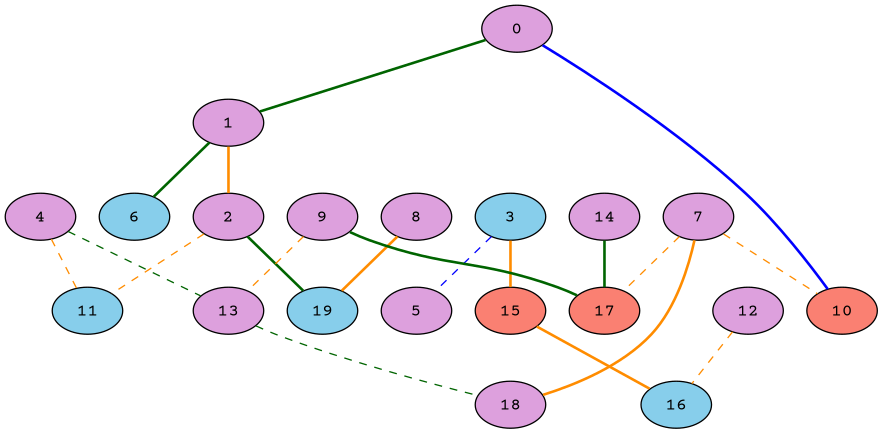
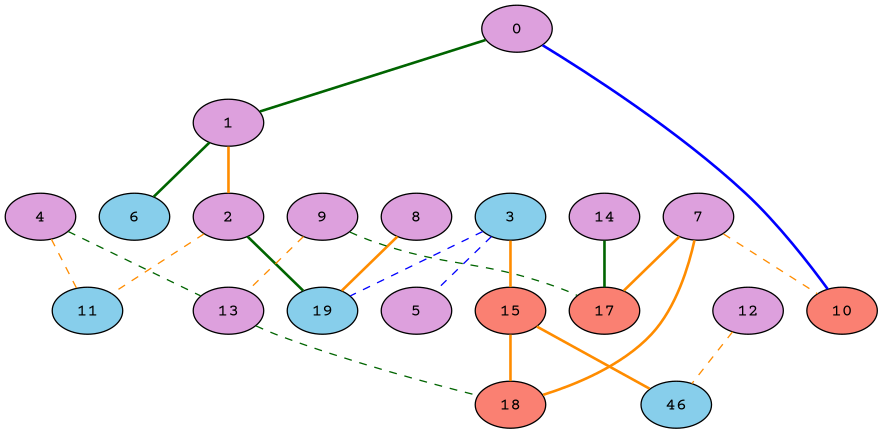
(452, 262) -> (452, 262)
none -> (417, 264)
(652, 264) -> (652, 264)
none -> (510, 358)
(510, 405) -> (510, 405)
(676, 405) -> (676, 405)
